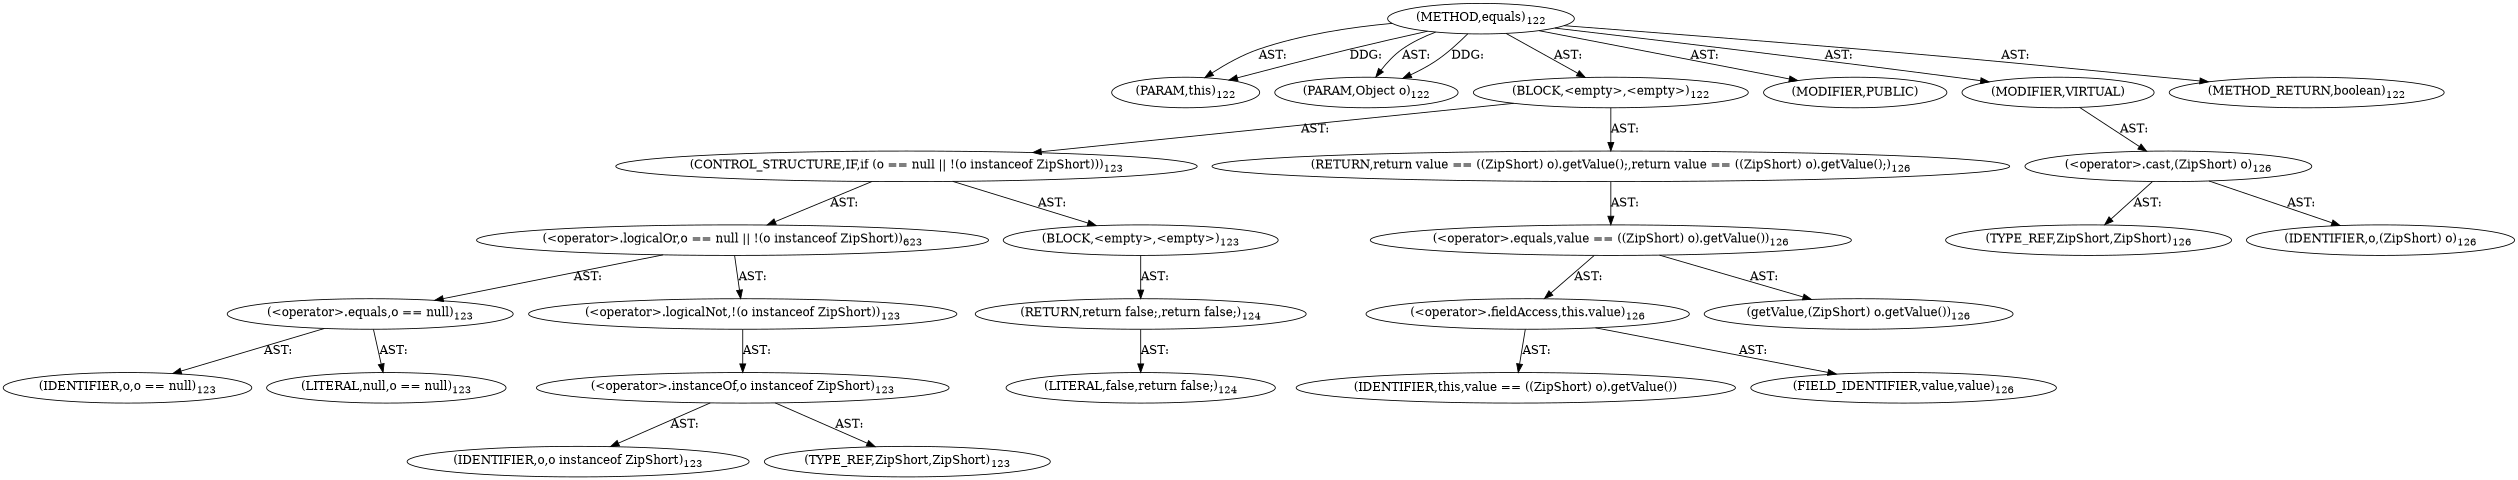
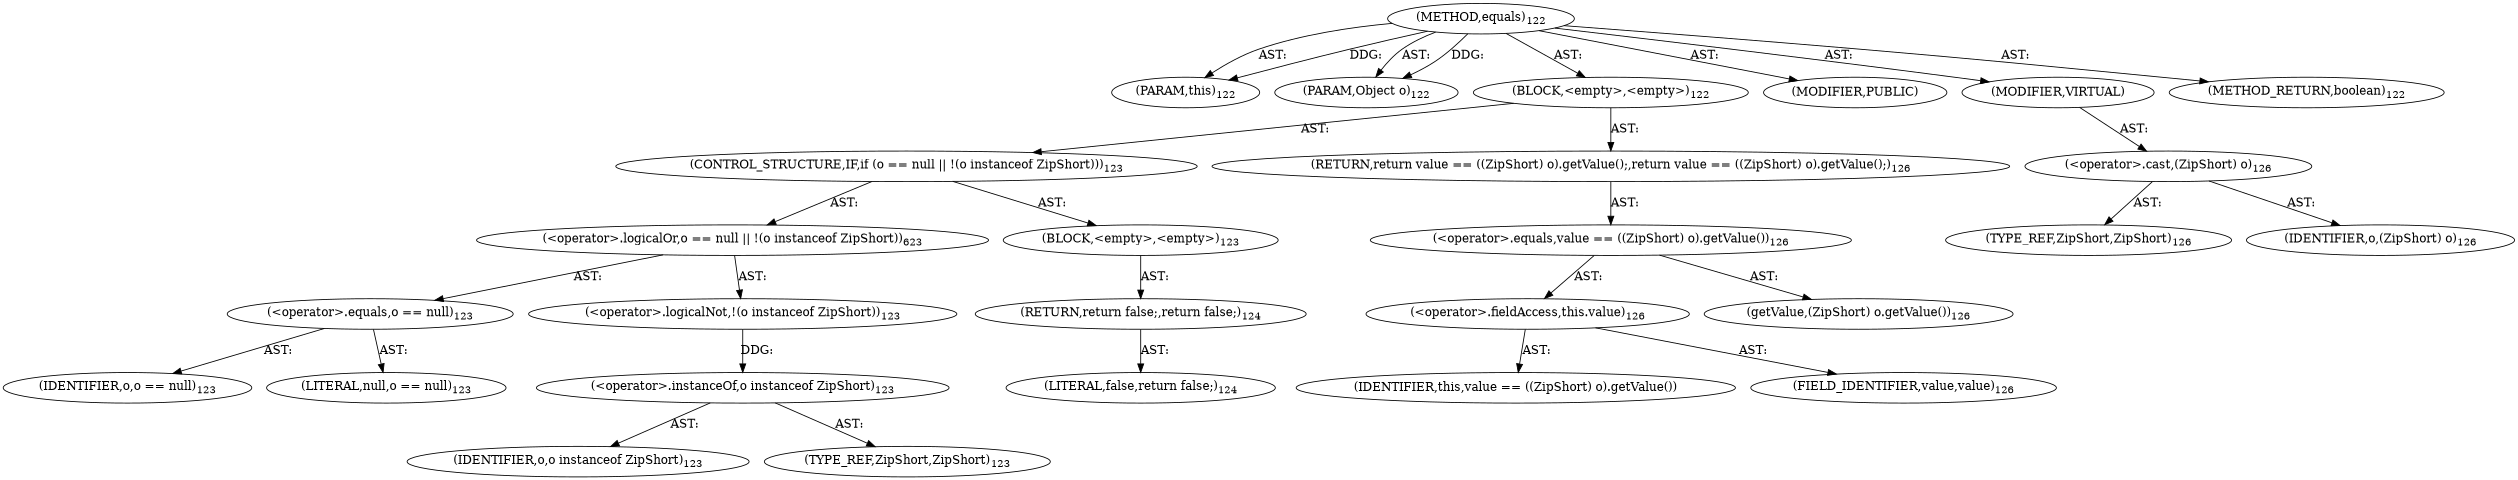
(759, 351) -> (759, 351)
